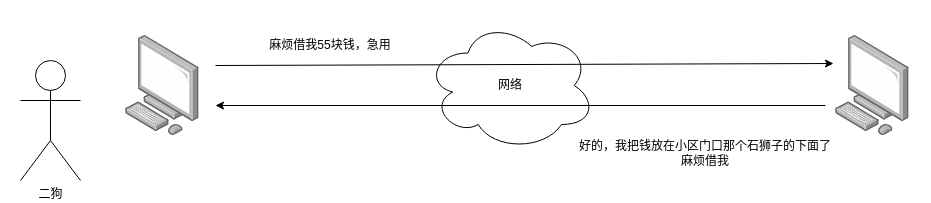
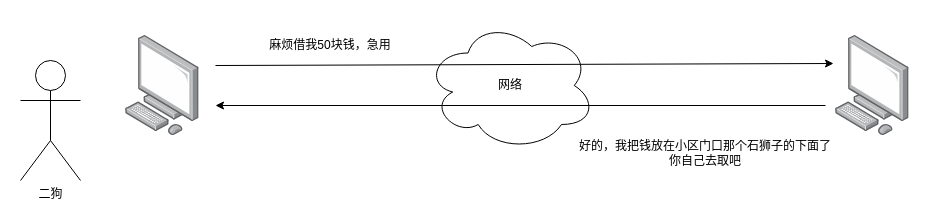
(331, 46) -> (331, 46)
(706, 154) -> (706, 154)
